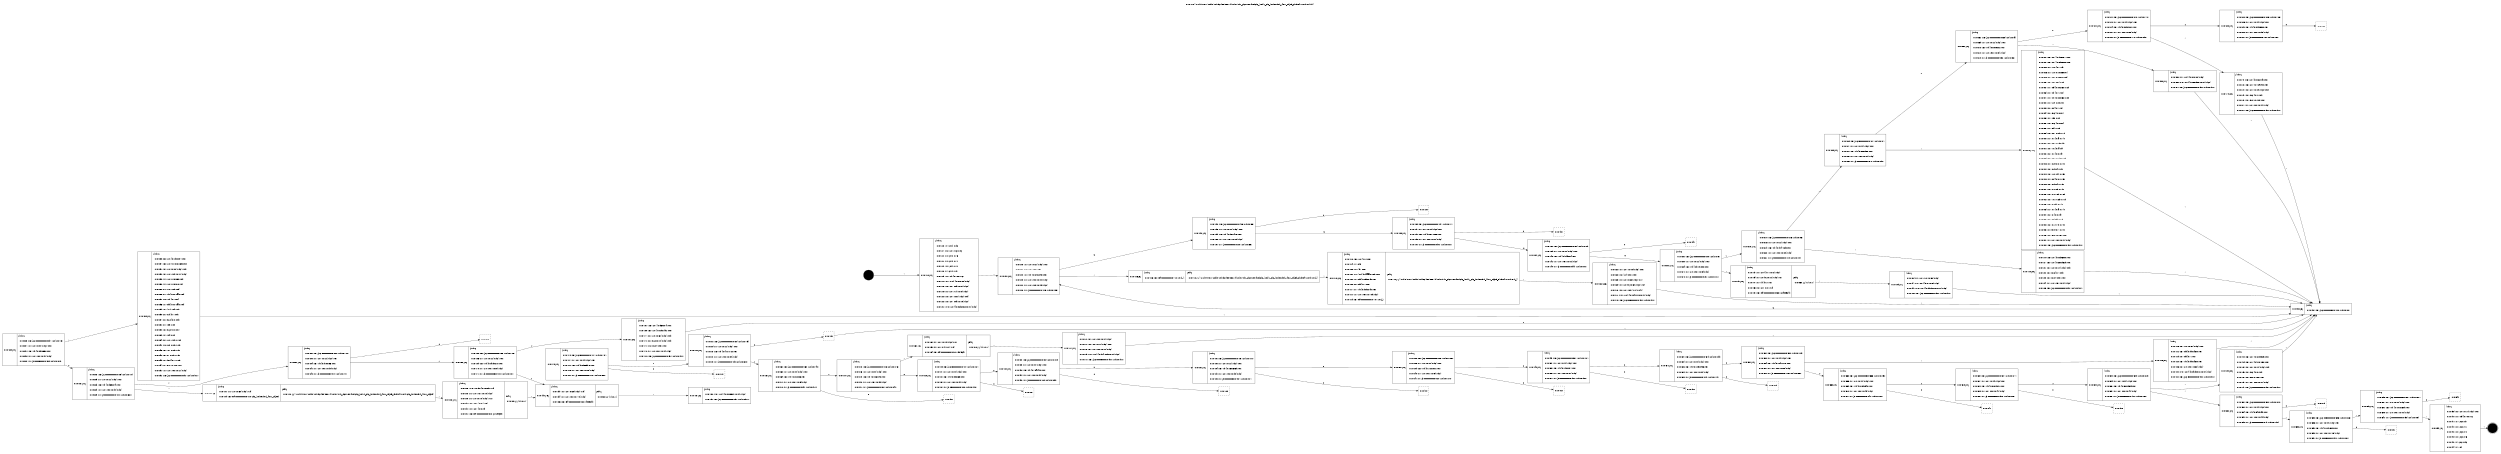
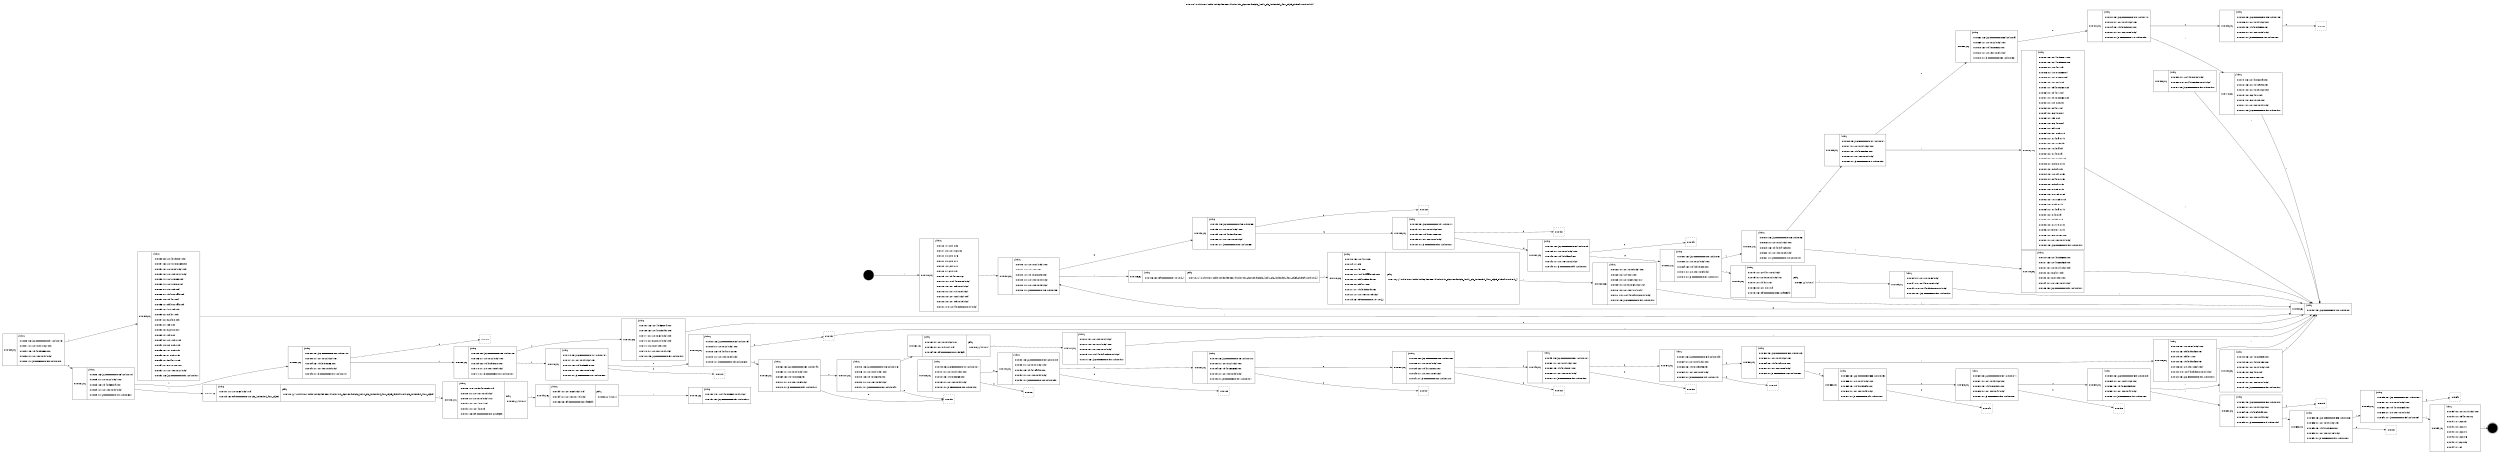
(2086, 50) -> none
(908, 376) -> (921, 396)
(530, 379) -> (530, 363)
